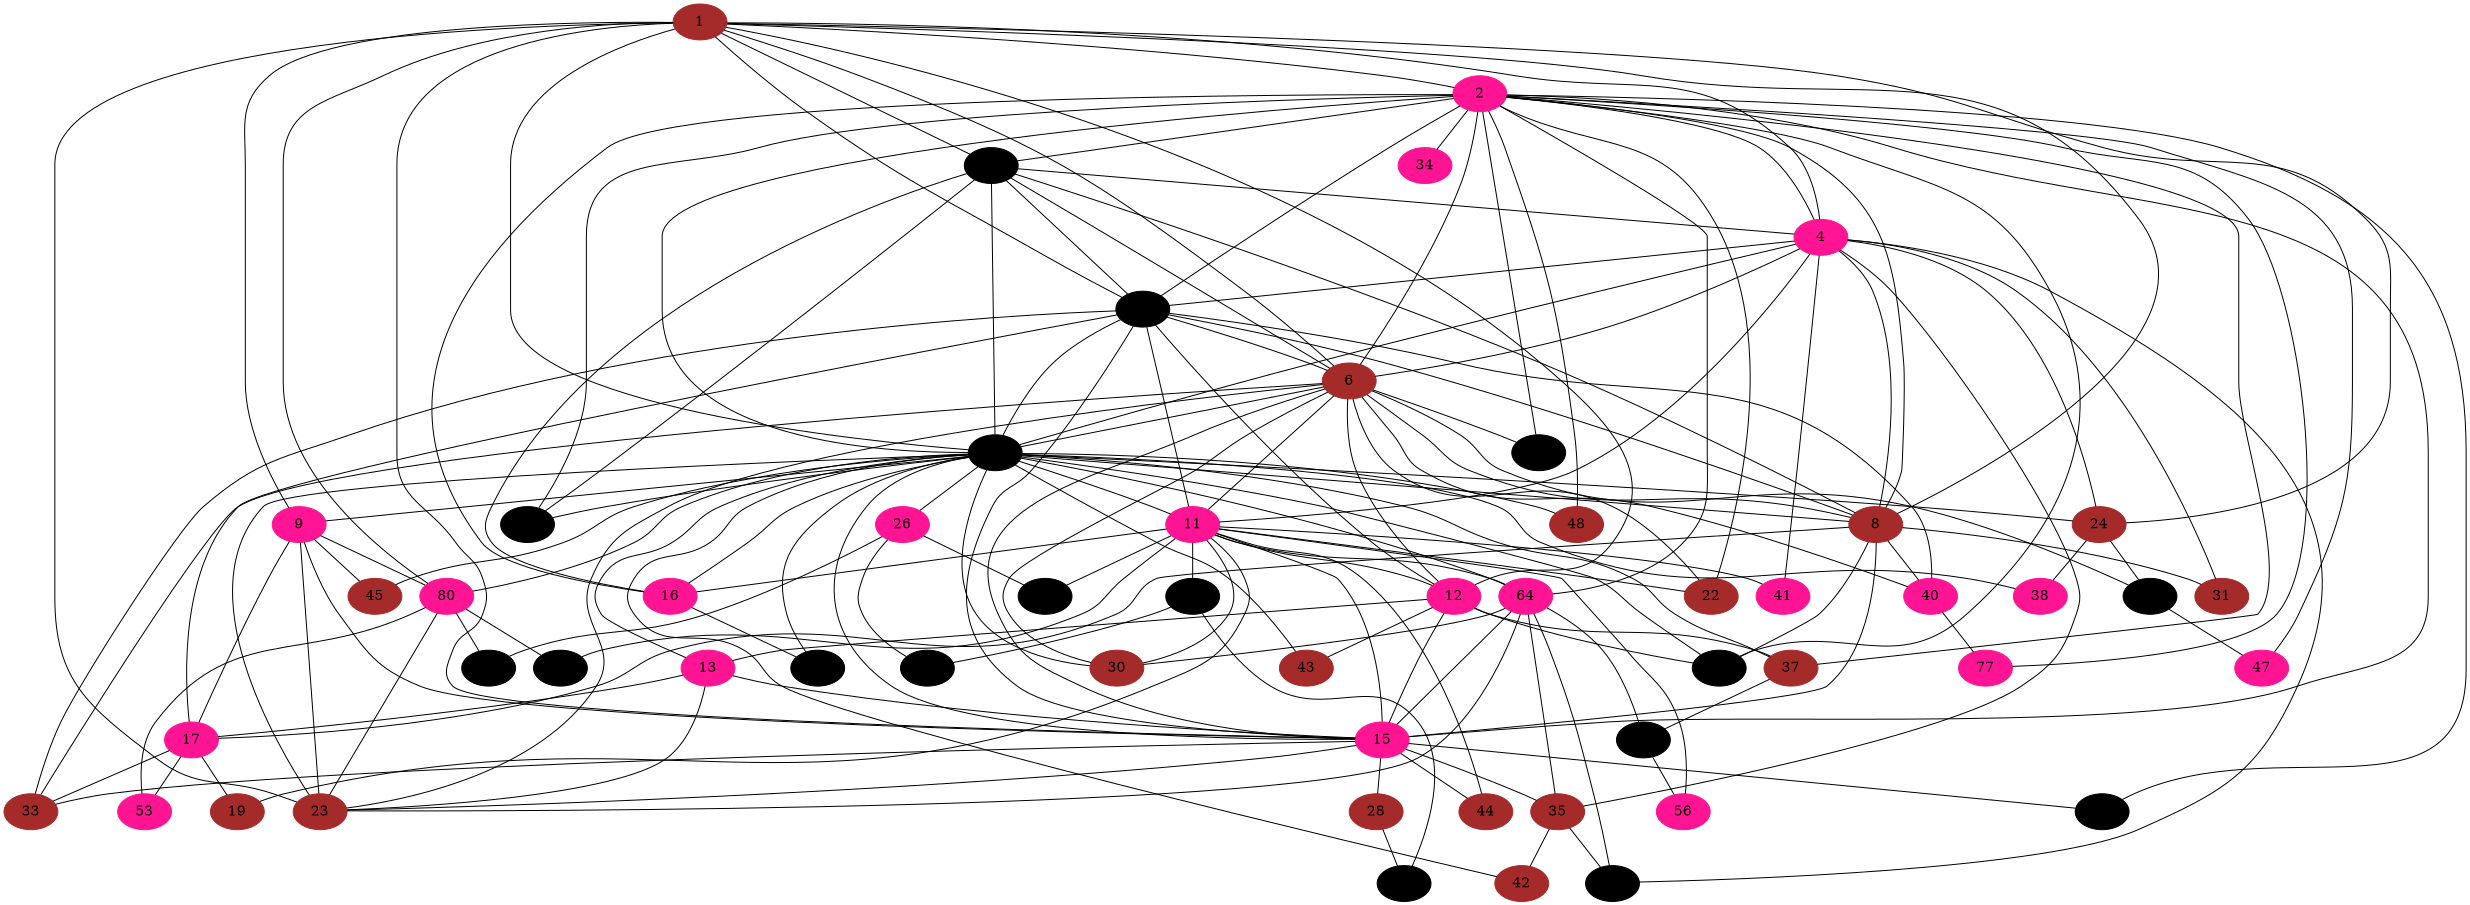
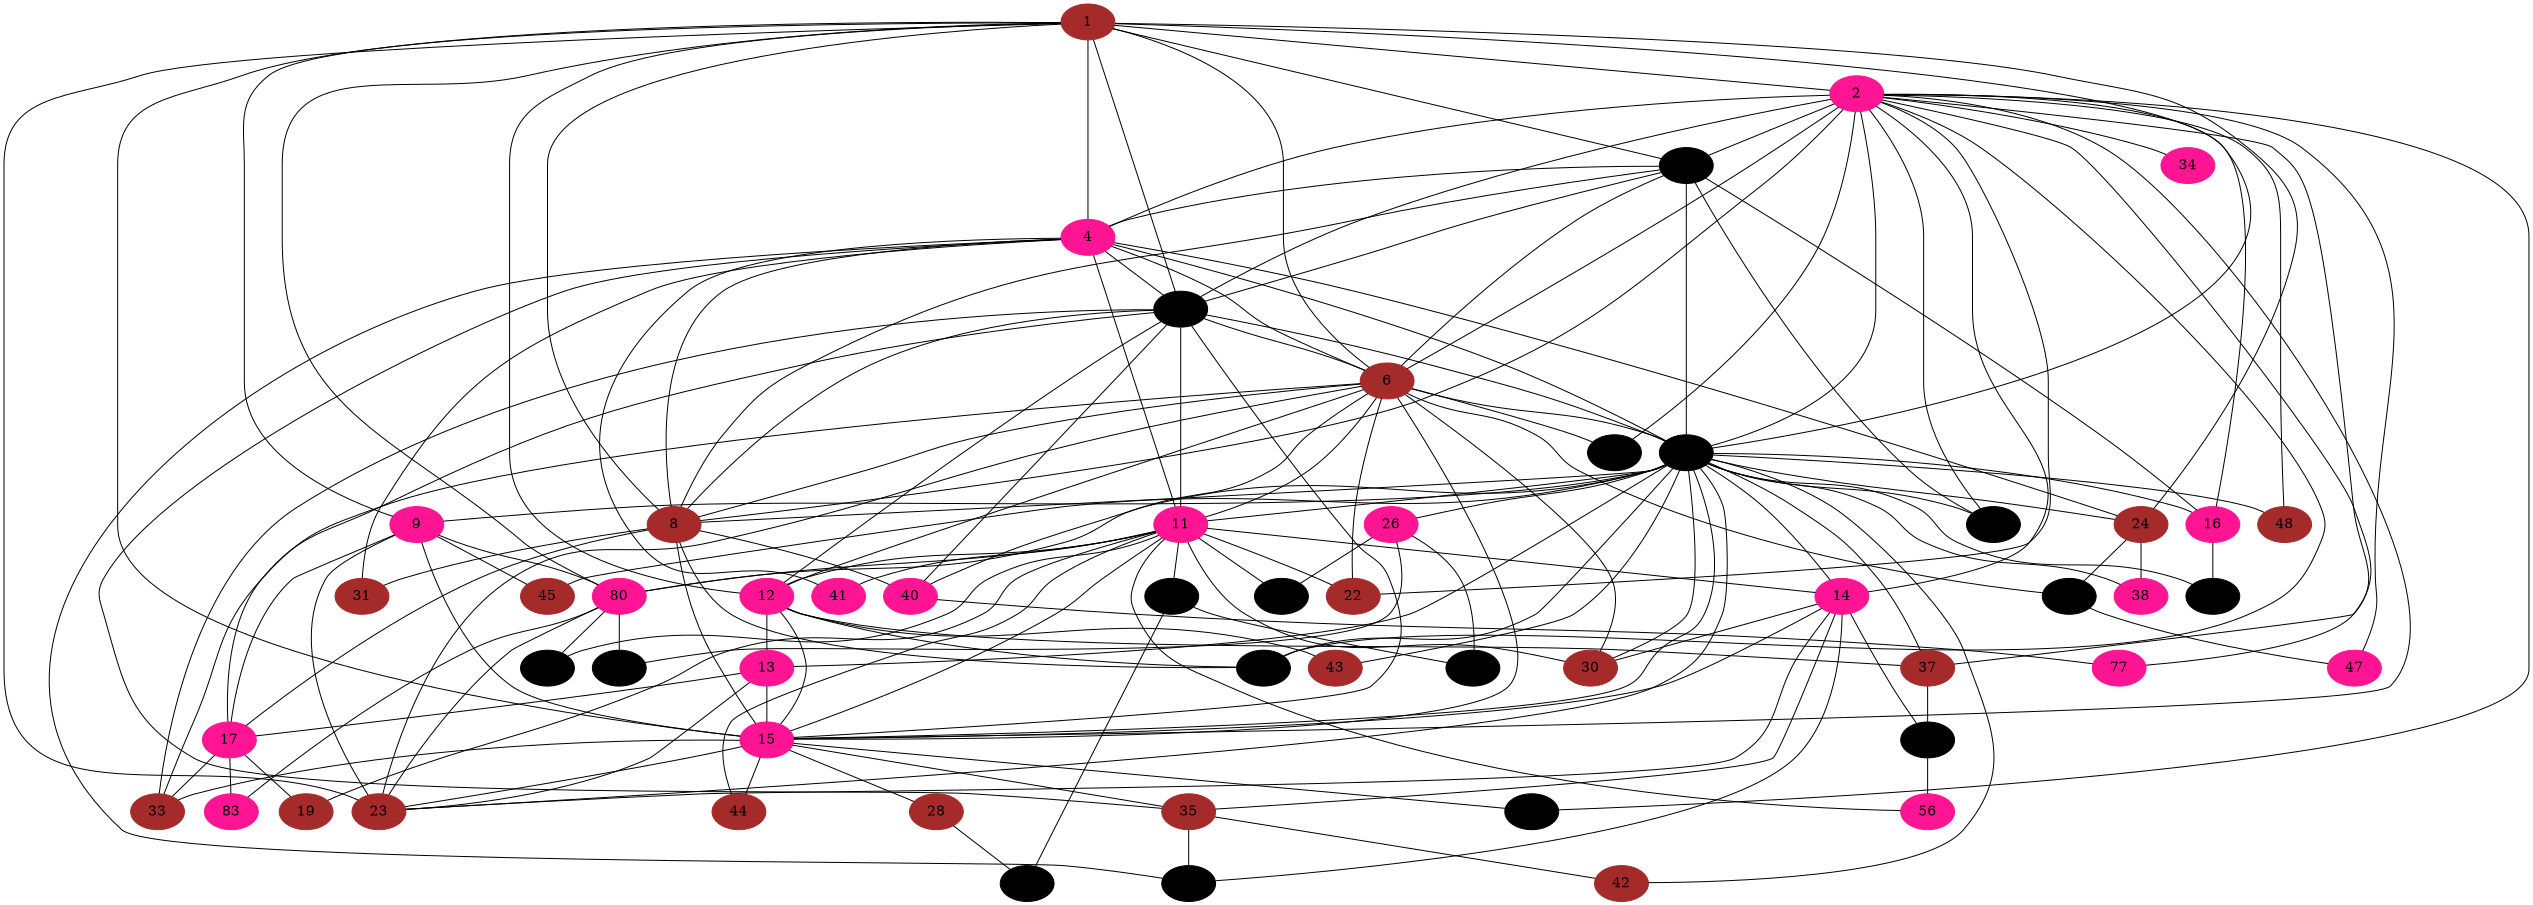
(931, 560) -> (901, 563)
(1526, 596) -> (1842, 596)
(145, 812) -> (231, 812)
